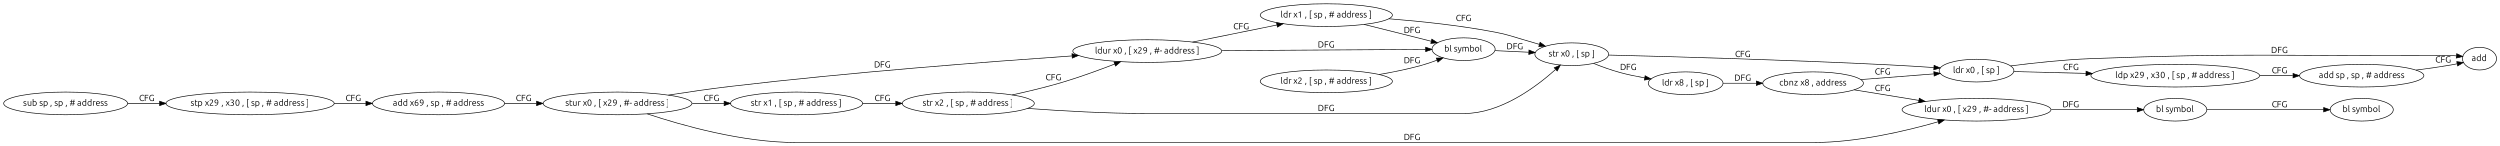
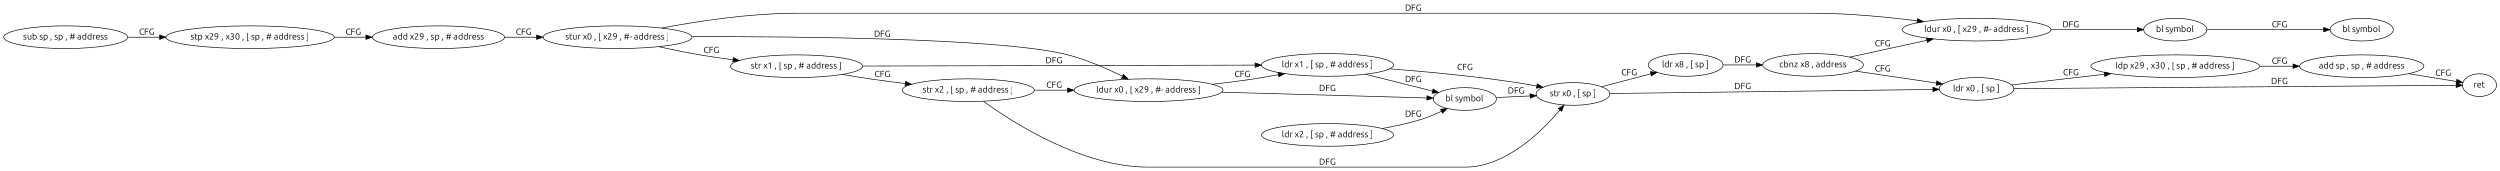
(1743, 55) -> (1743, 87)
(2479, 59) -> (2479, 85)
none -> (1059, 66)
(1628, 68) -> (1629, 73)
(438, 103) -> (438, 37)
